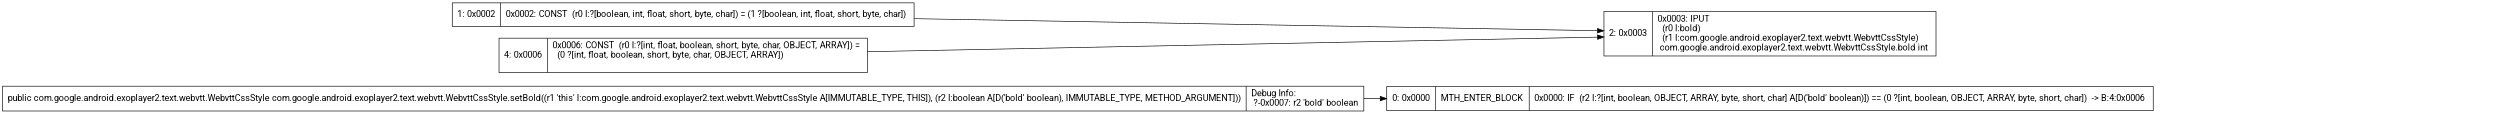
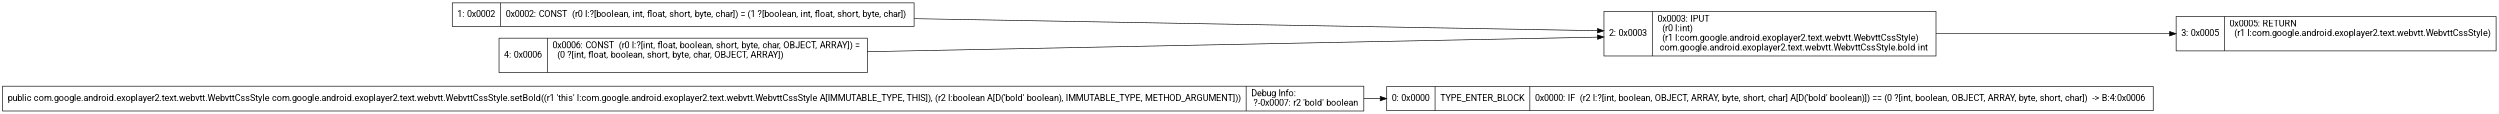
(1679, 29) -> (1675, 29)
none -> (2336, 34)
(1482, 98) -> (1482, 98)
